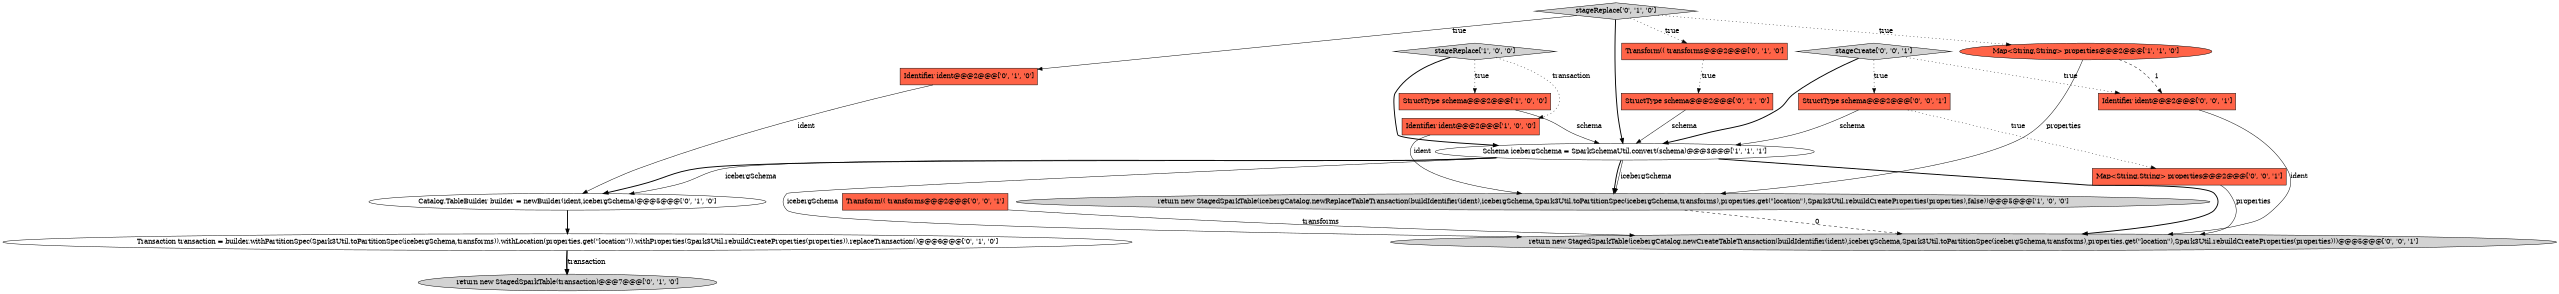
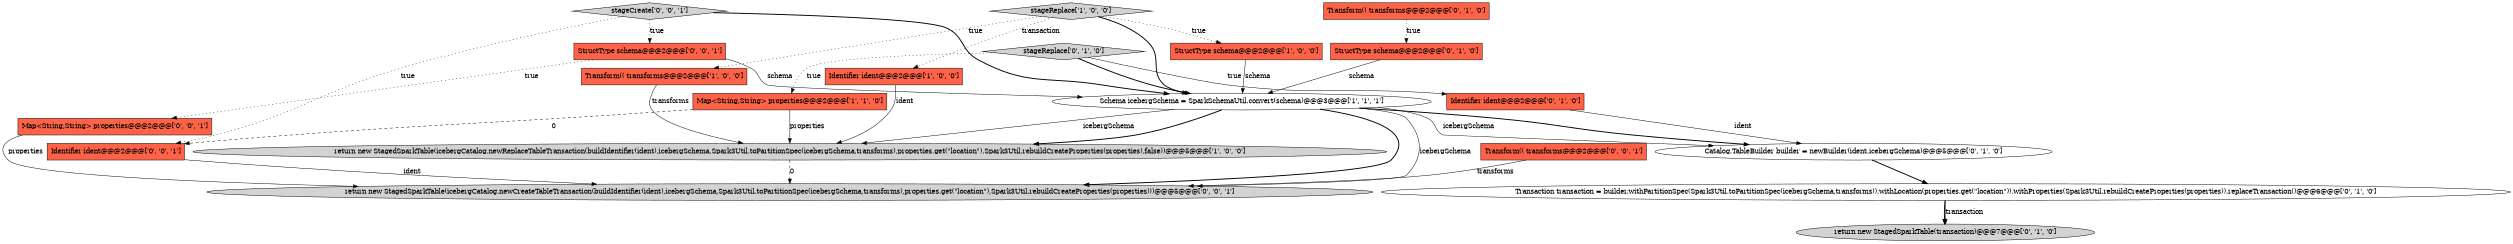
(1656, 30) -> none
(2086, 51) -> (790, 102)
none -> (664, 77)
(2157, 77) -> (554, 127)
